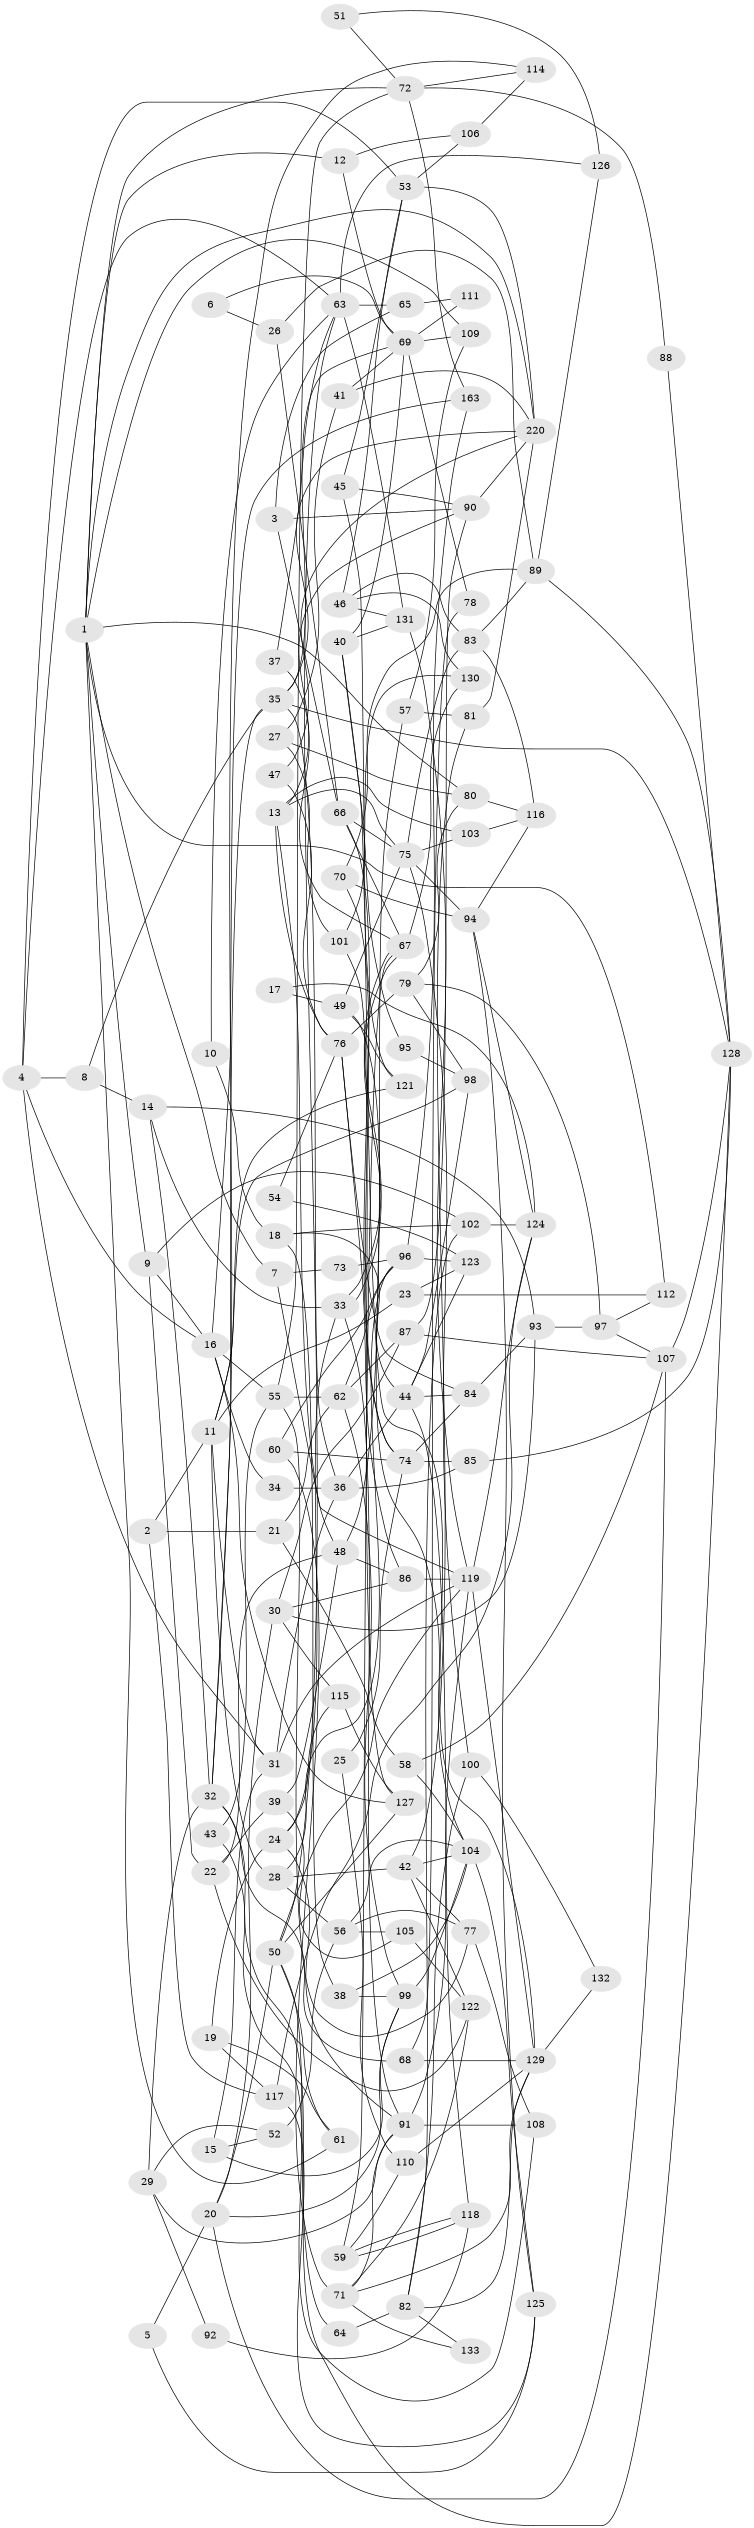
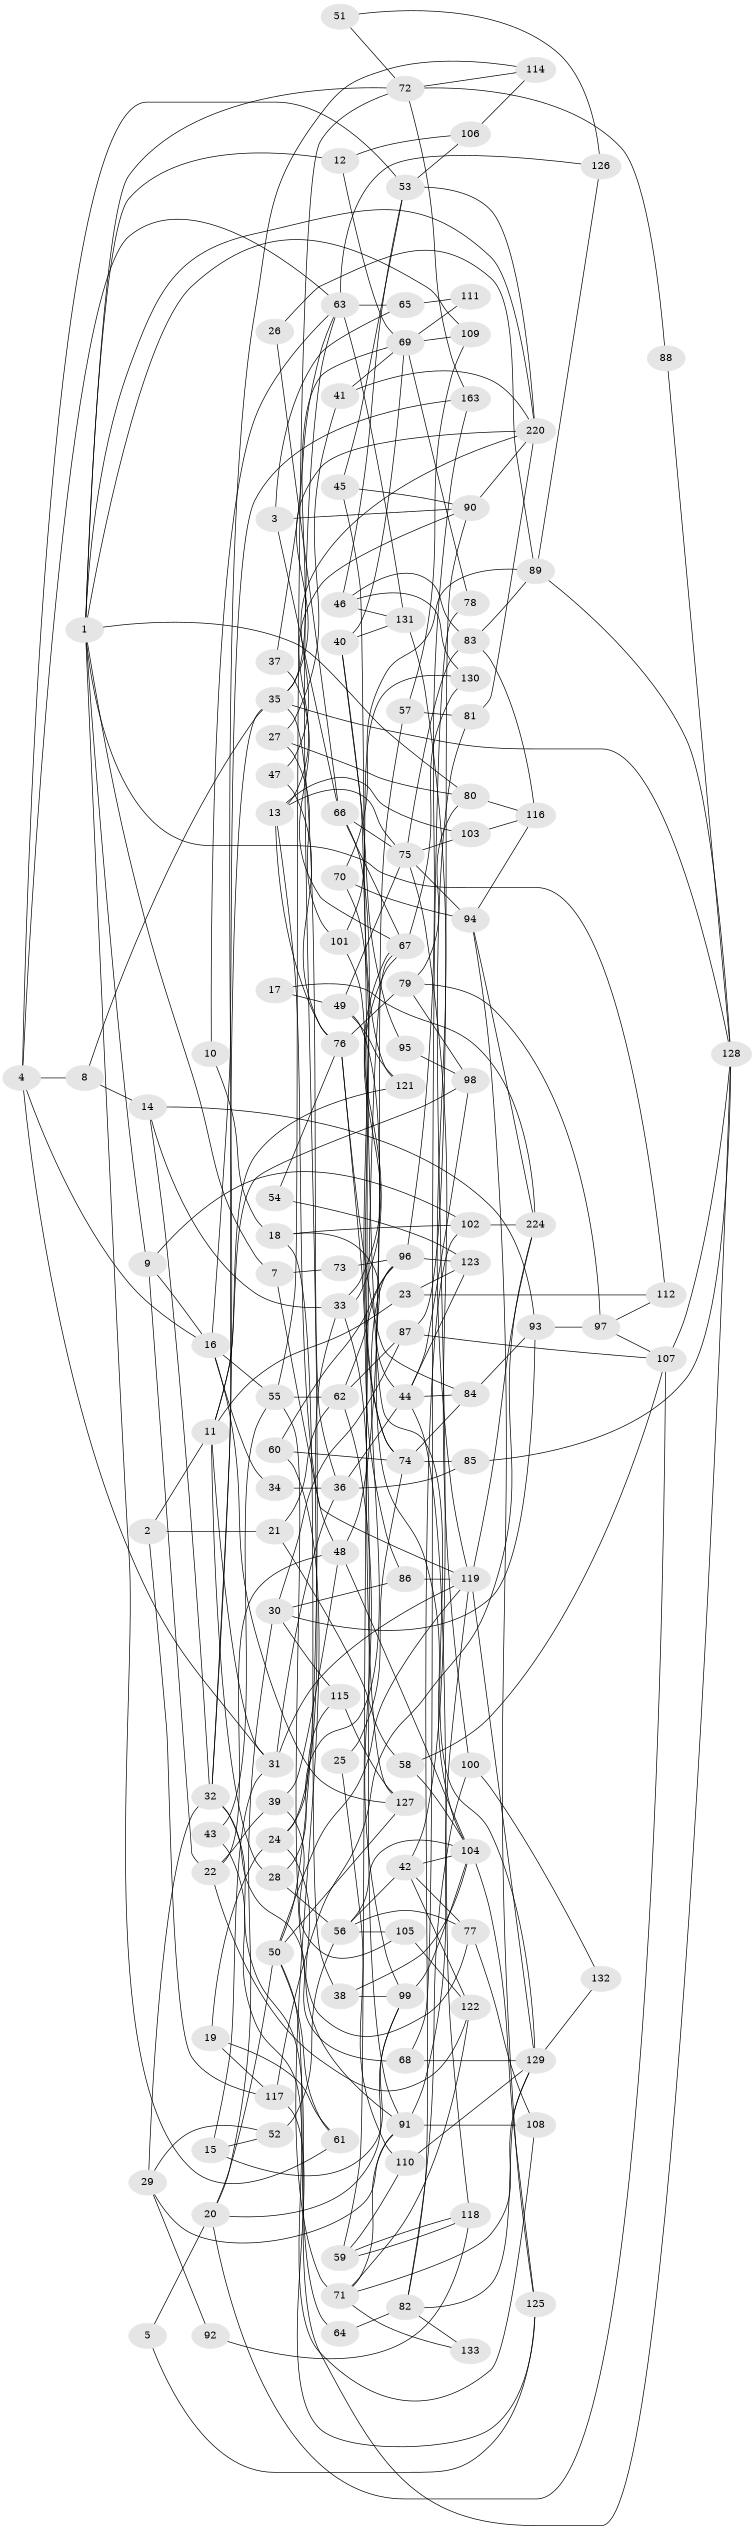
(211, 305) -> none
(536, 1225) -> (536, 1225)
(374, 1567) -> (406, 1702)
(335, 1873) -> (379, 1893)
